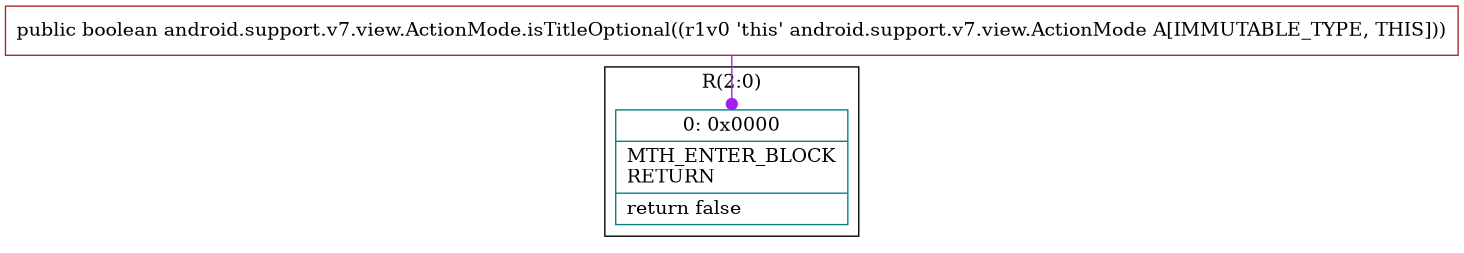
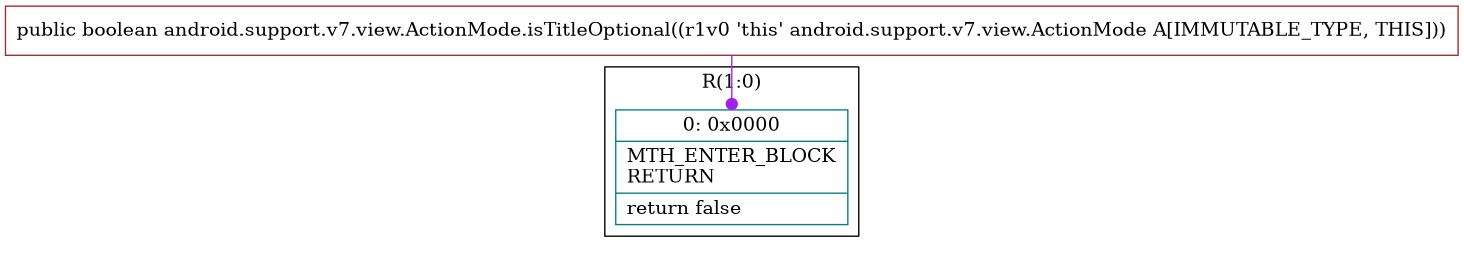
(732, 83) -> (732, 83)
